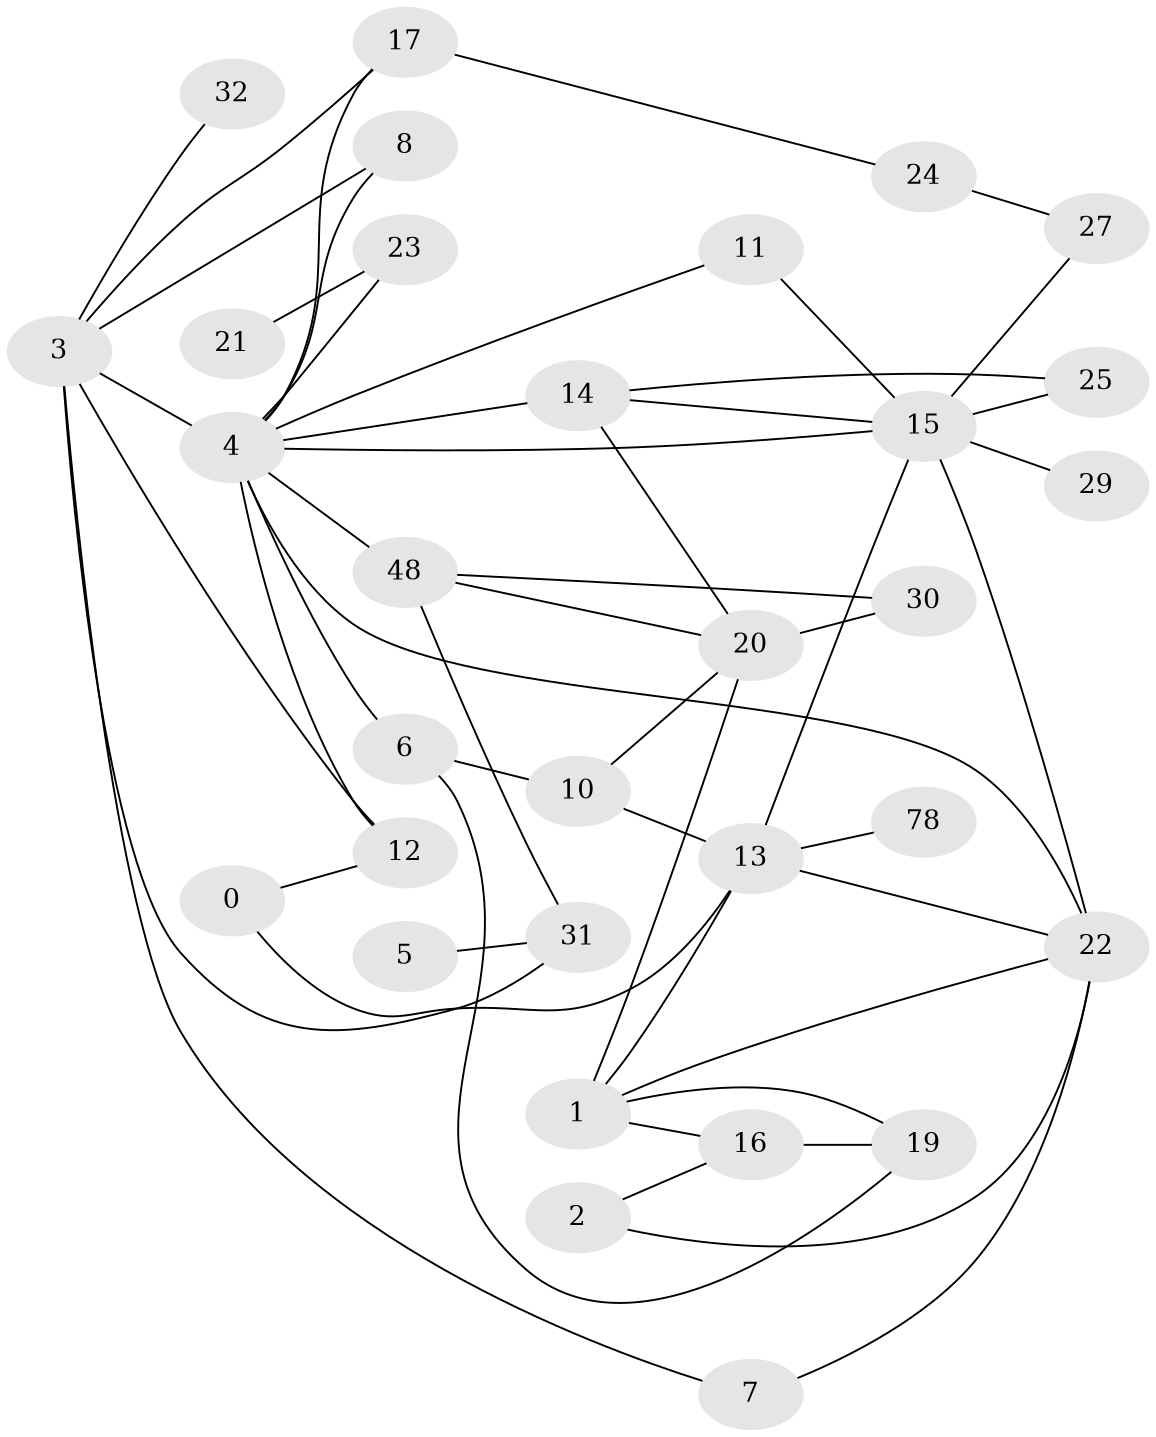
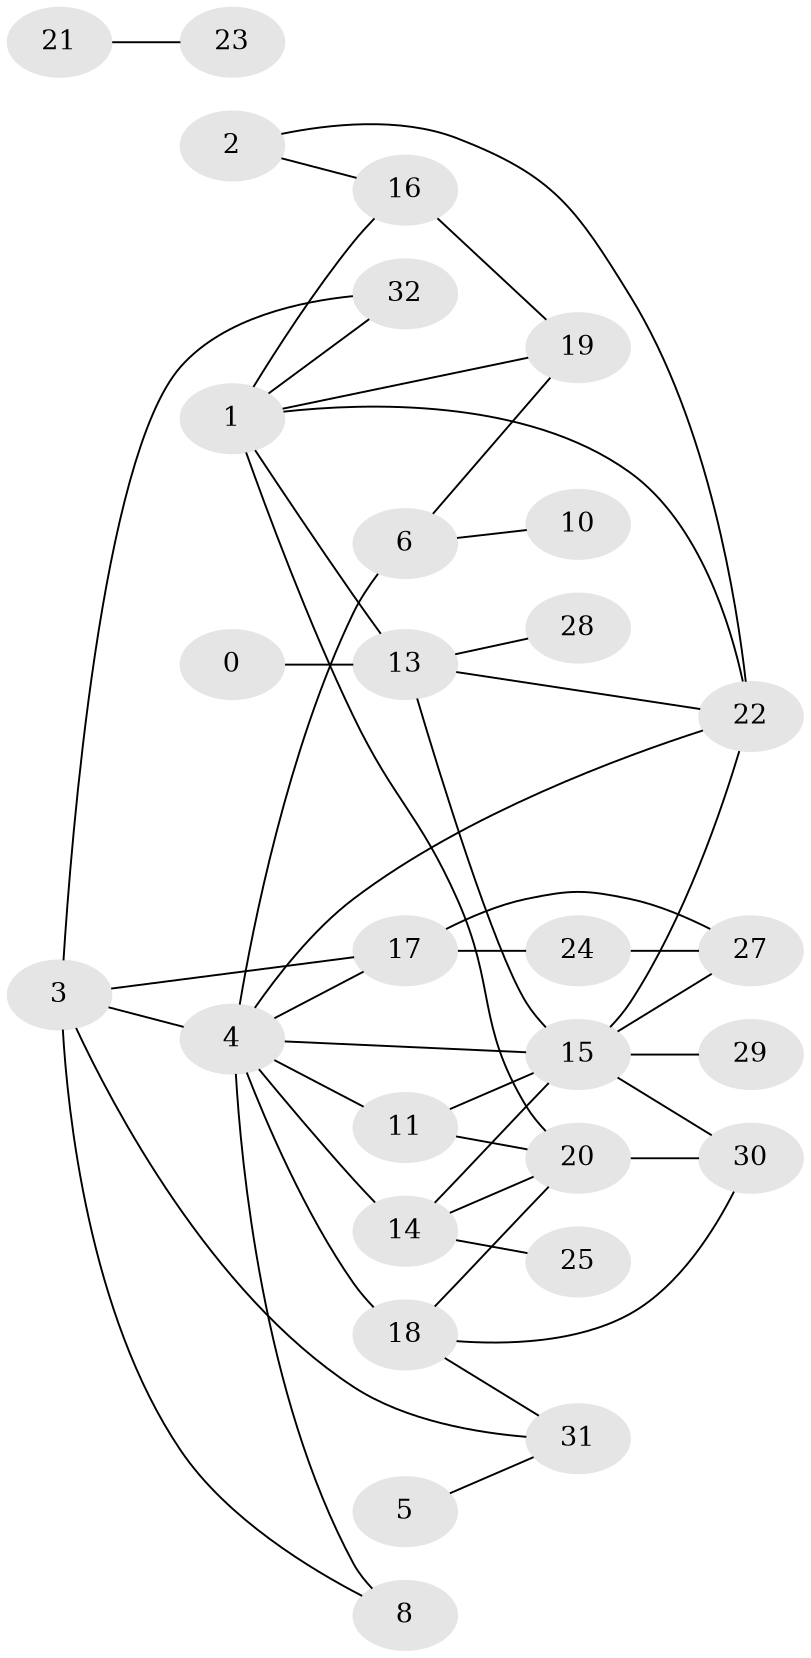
(322, 350) -> none
none -> (319, 356)
(1010, 404) -> (665, 1106)
(405, 572) -> (405, 1335)
(664, 719) -> (478, 1140)
(924, 822) -> (578, 628)
(665, 825) -> none
(405, 853) -> none
none -> (578, 892)
(751, 1395) -> none
